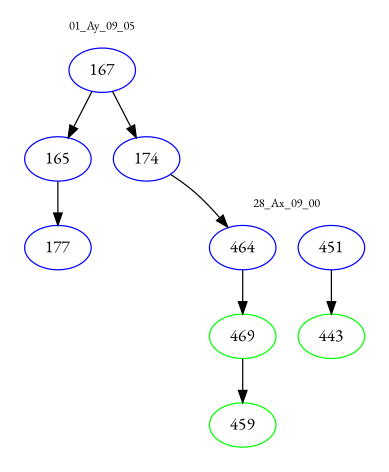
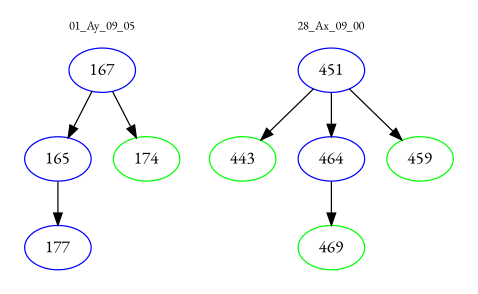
(147, 159) -> (147, 159)
(207, 204) -> (331, 109)
(243, 375) -> (371, 110)
